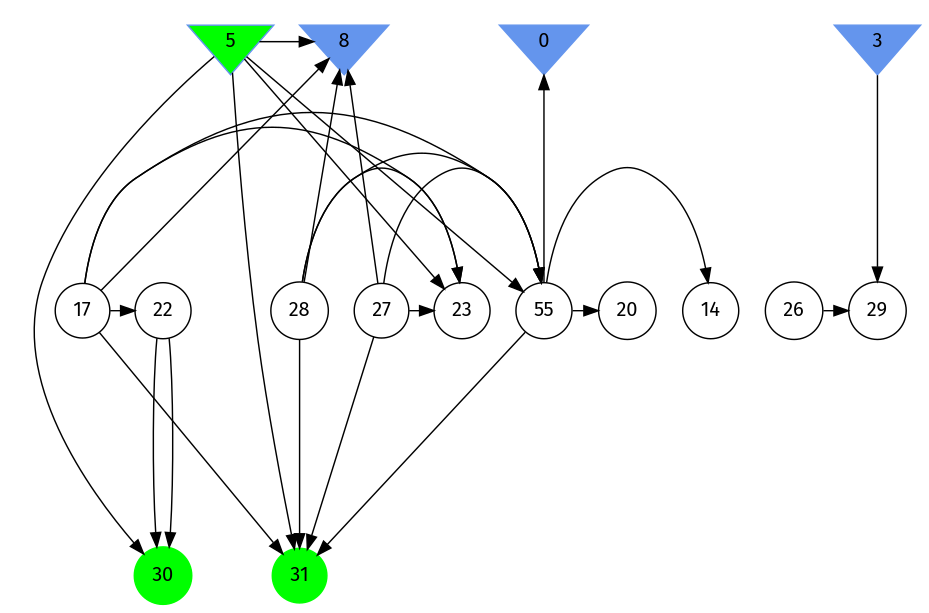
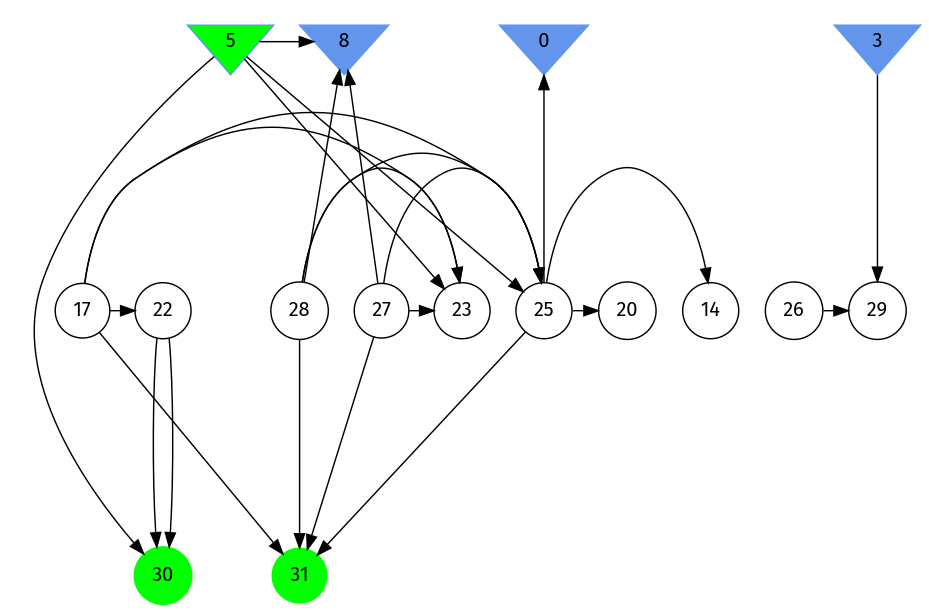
(210, 180) -> none
(253, 305) -> none
(544, 311) -> (544, 311)
